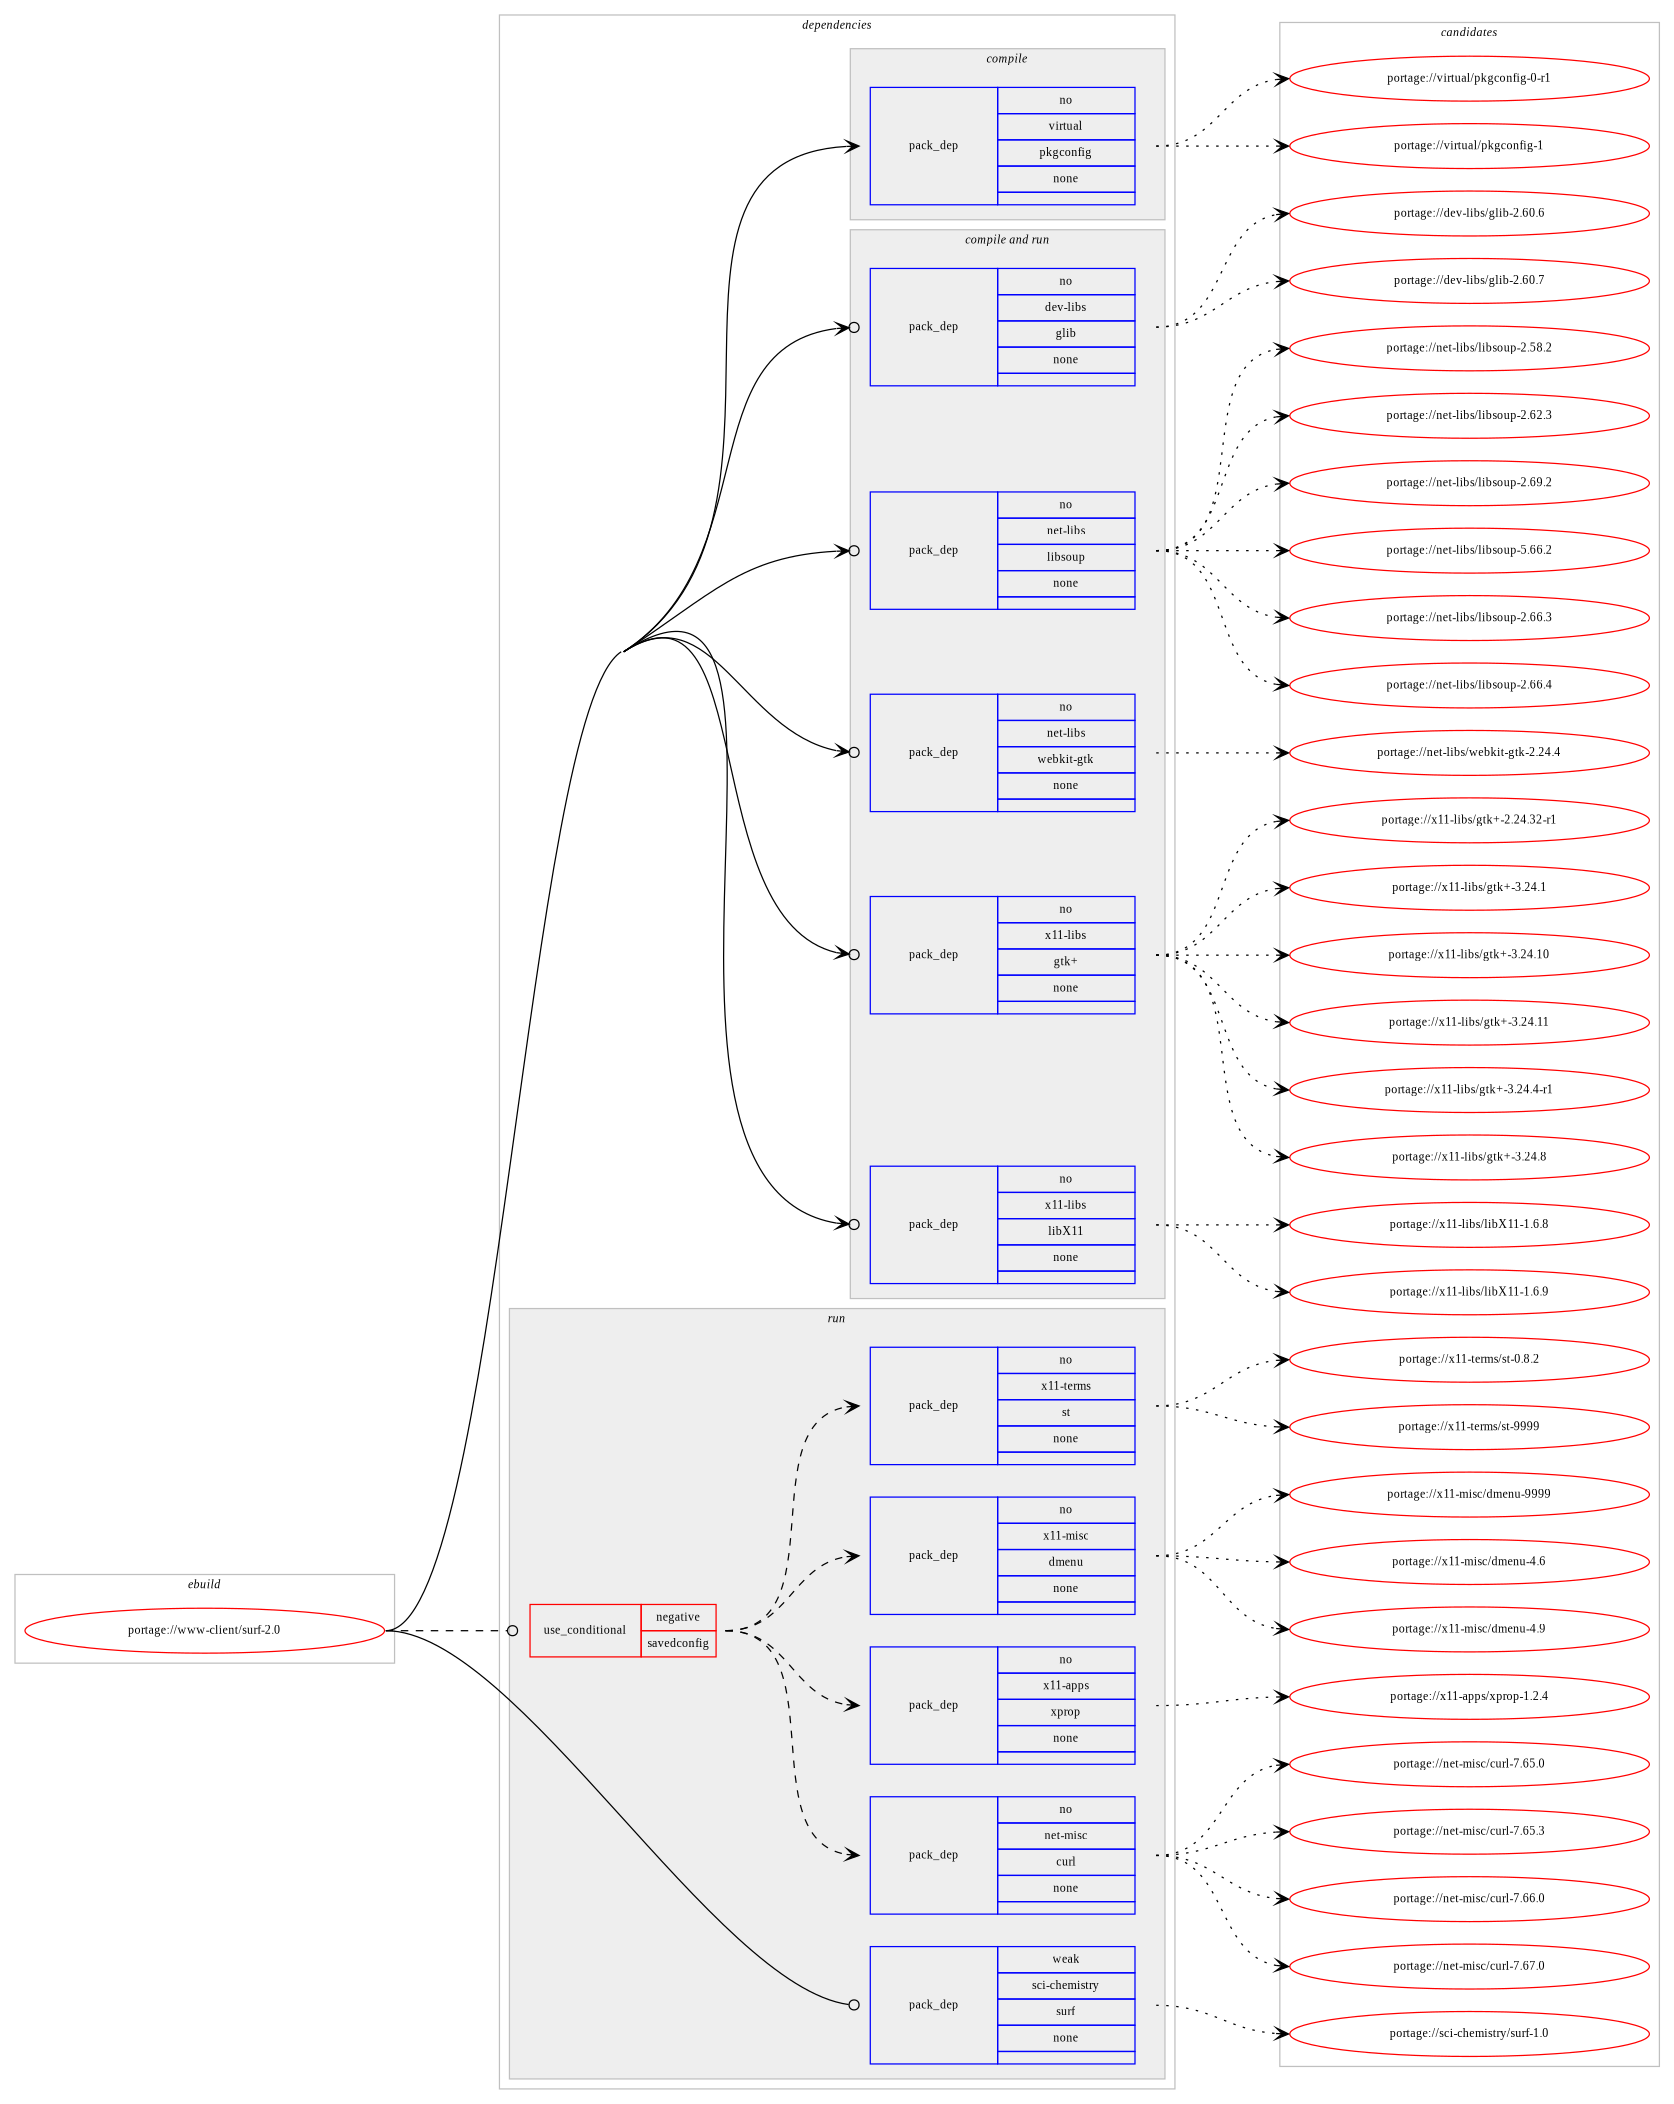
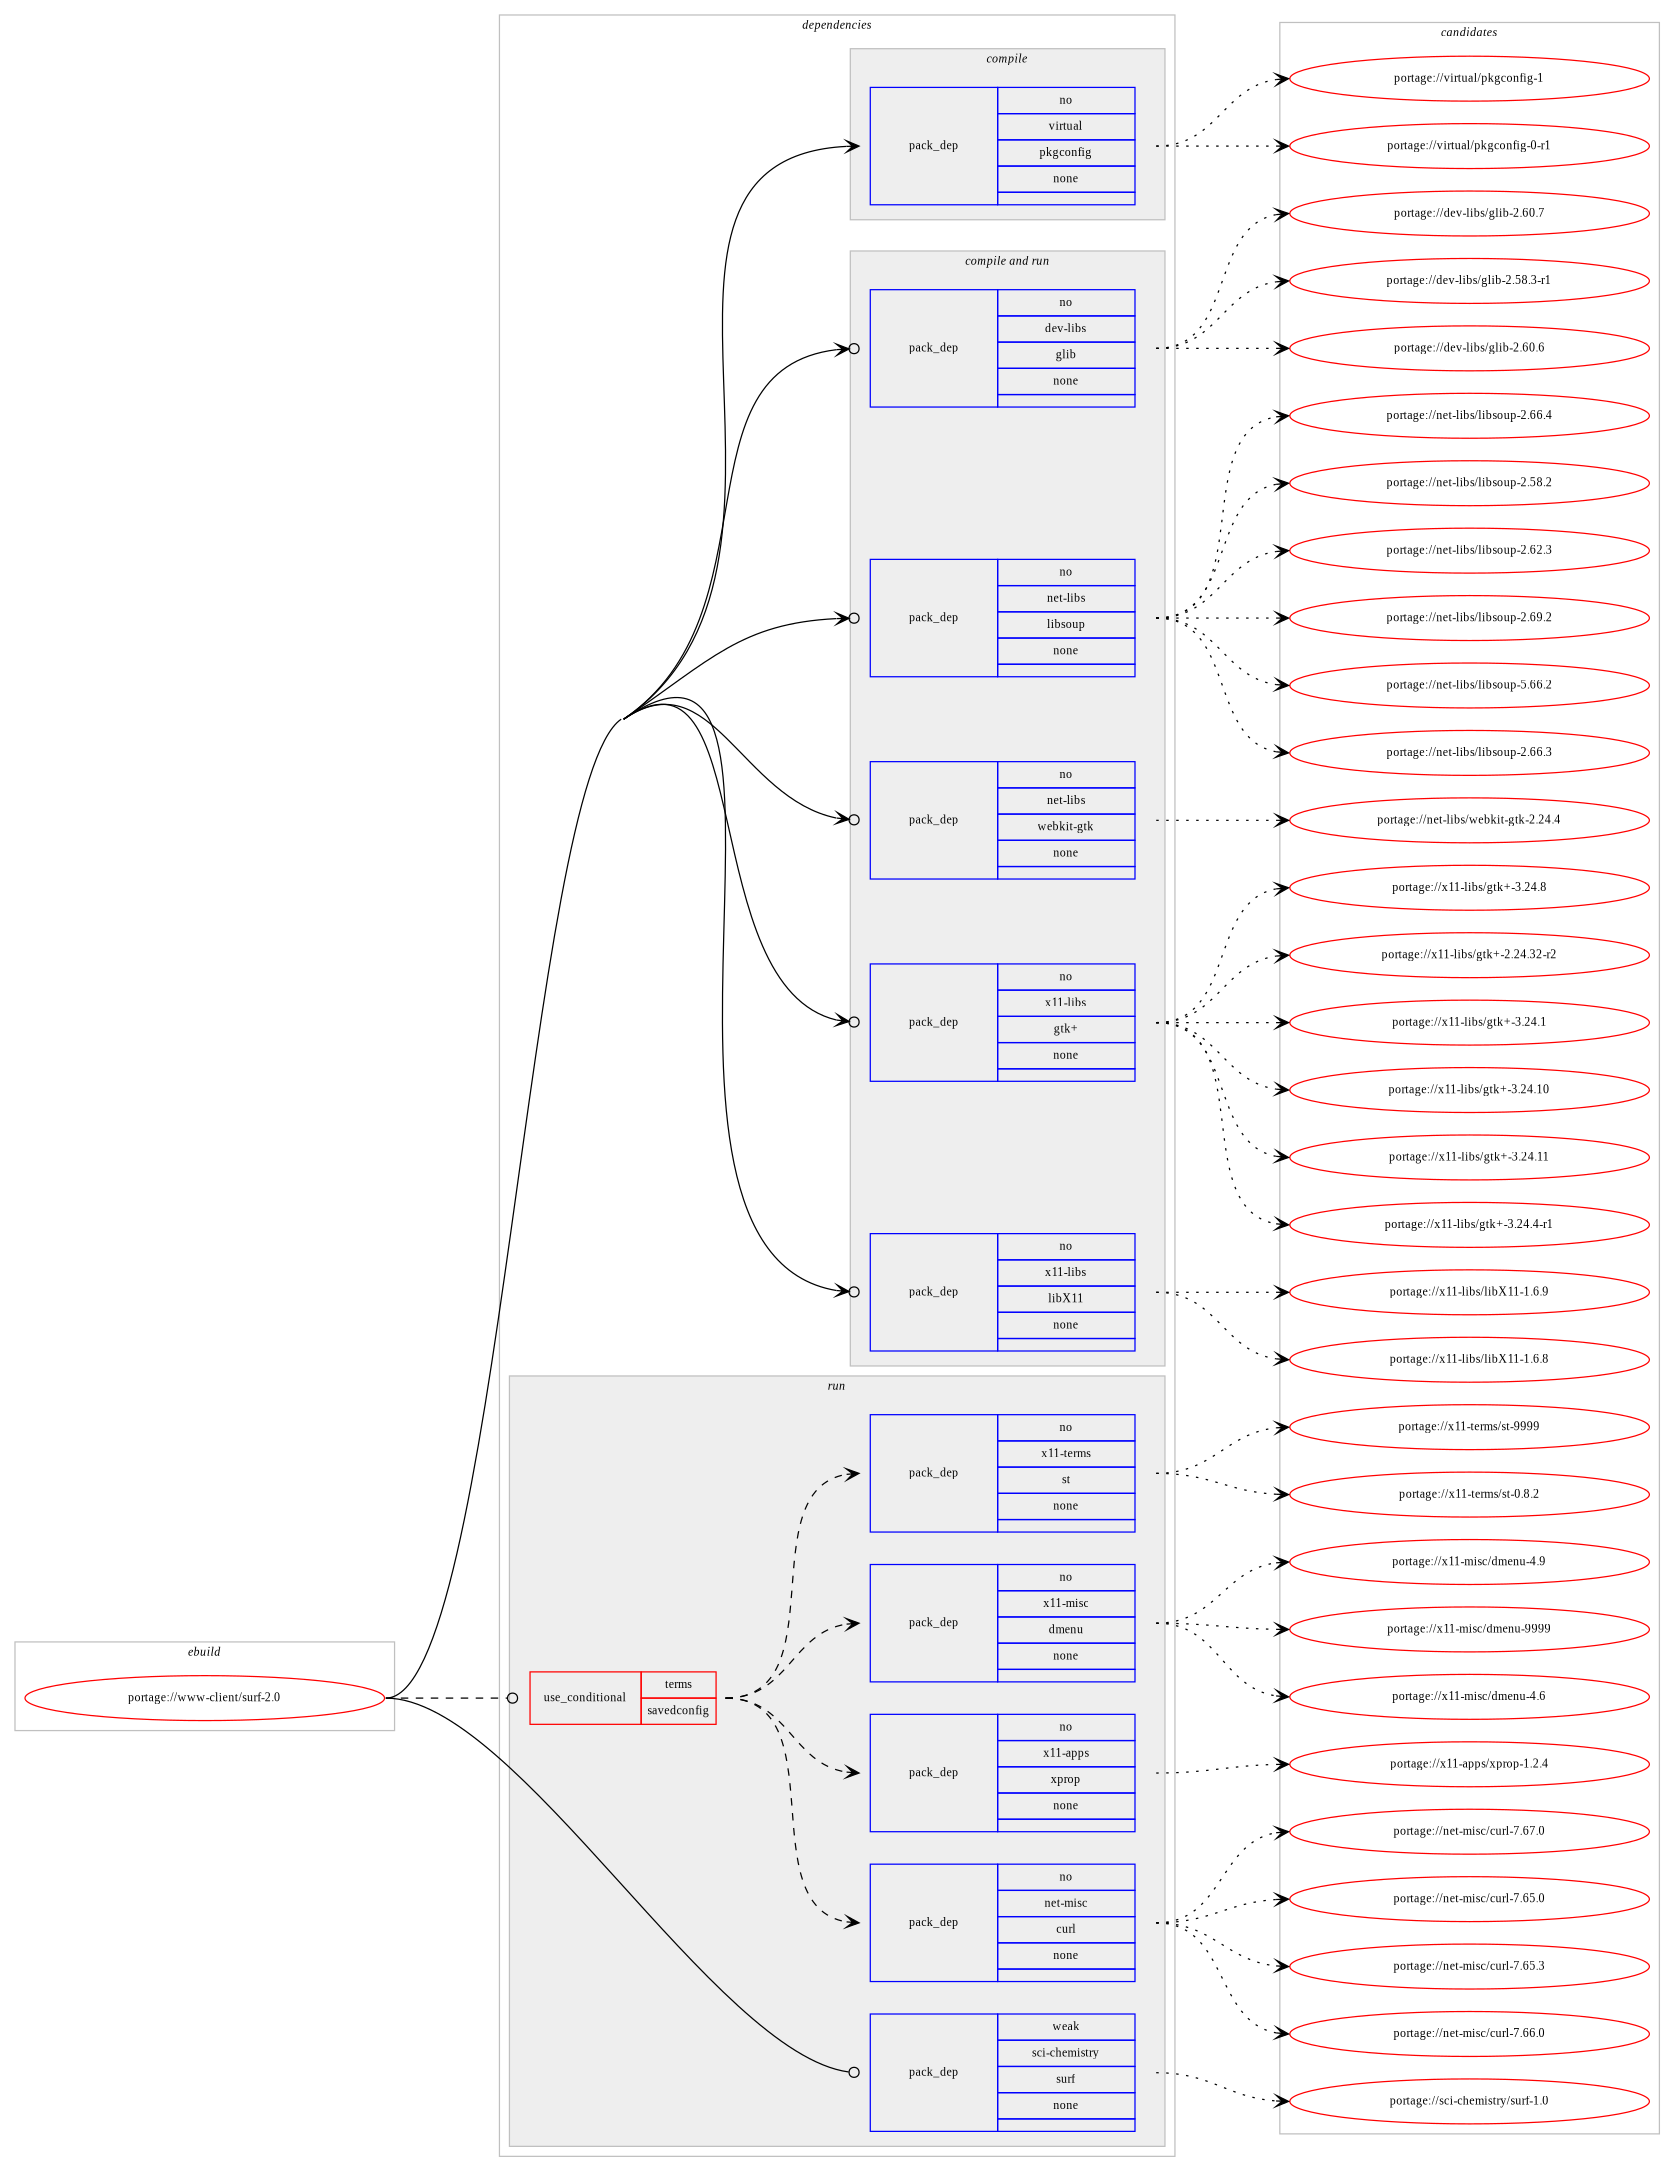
none -> (1470, 281)
(1470, 820) -> (1470, 955)
(679, 1617) -> (679, 1684)
